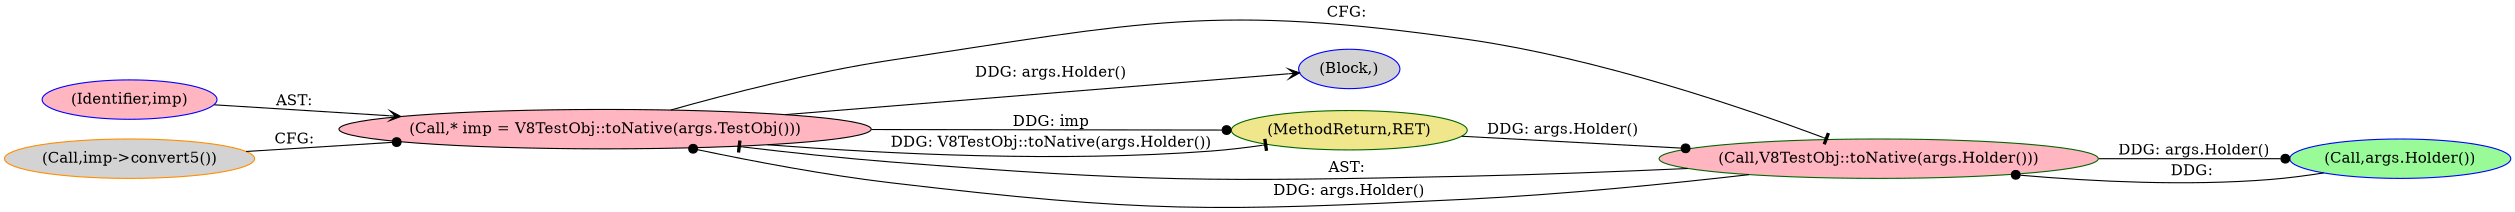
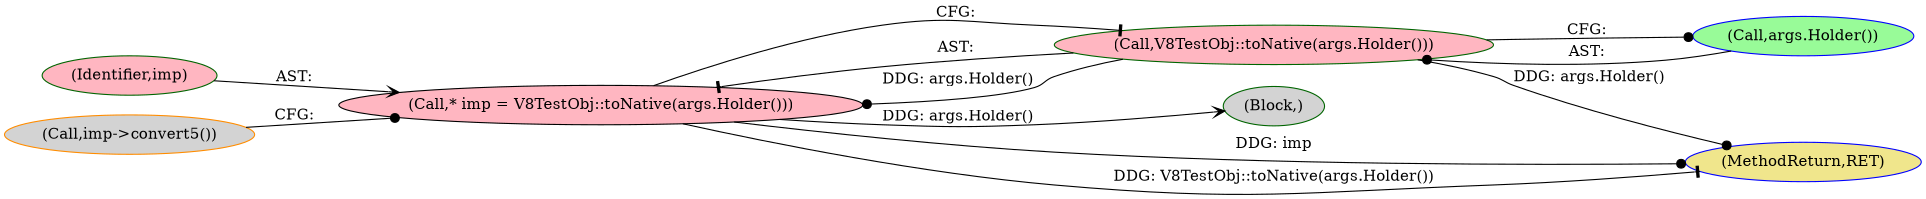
(1349, 69) -> (1274, 106)
(130, 100) -> (130, 76)
(605, 129) -> (601, 105)
(1349, 130) -> (1803, 162)
(1571, 142) -> (1569, 104)
(2194, 150) -> (1589, 30)
(2194, 171) -> (1589, 52)
